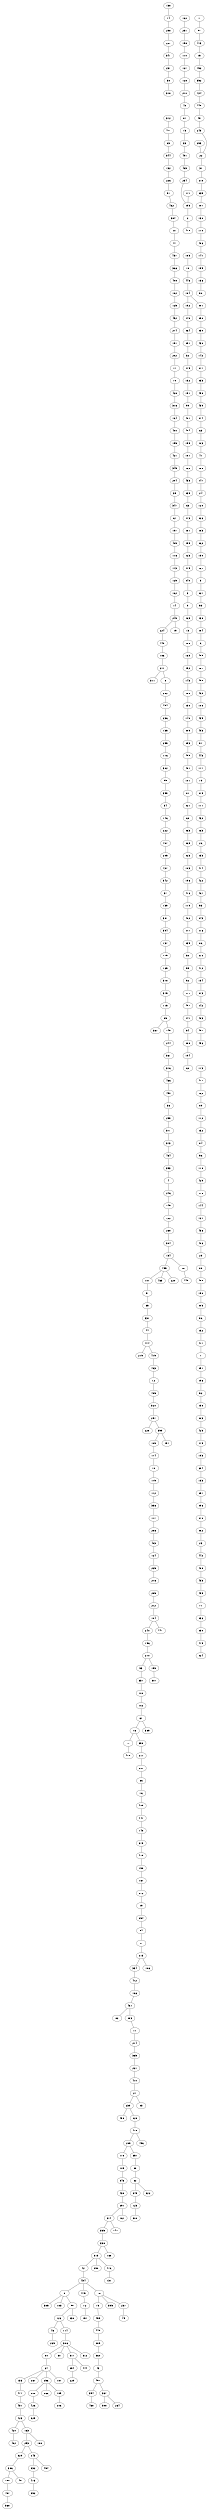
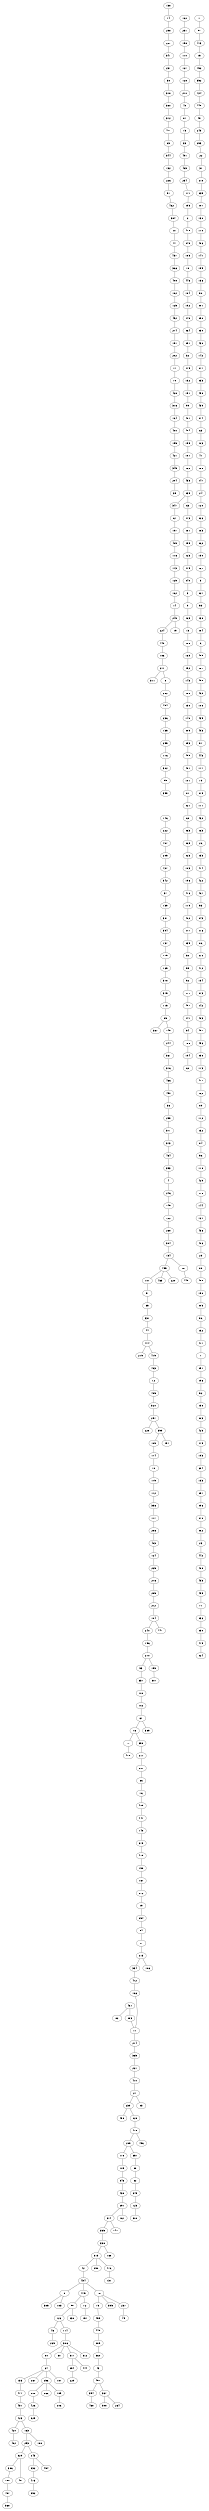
none -> (169, 106)
(207, 143) -> (199, 137)
(181, 194) -> (186, 187)
none -> (188, 243)
(194, 300) -> (201, 299)
(175, 499) -> (181, 500)
(166, 806) -> none
(188, 1043) -> (188, 1043)
none -> (201, 1056)
none -> (154, 1587)
(132, 1999) -> (137, 2012)
(148, 2193) -> none
(68, 2299) -> (78, 2299)
(15, 2474) -> (20, 2468)
